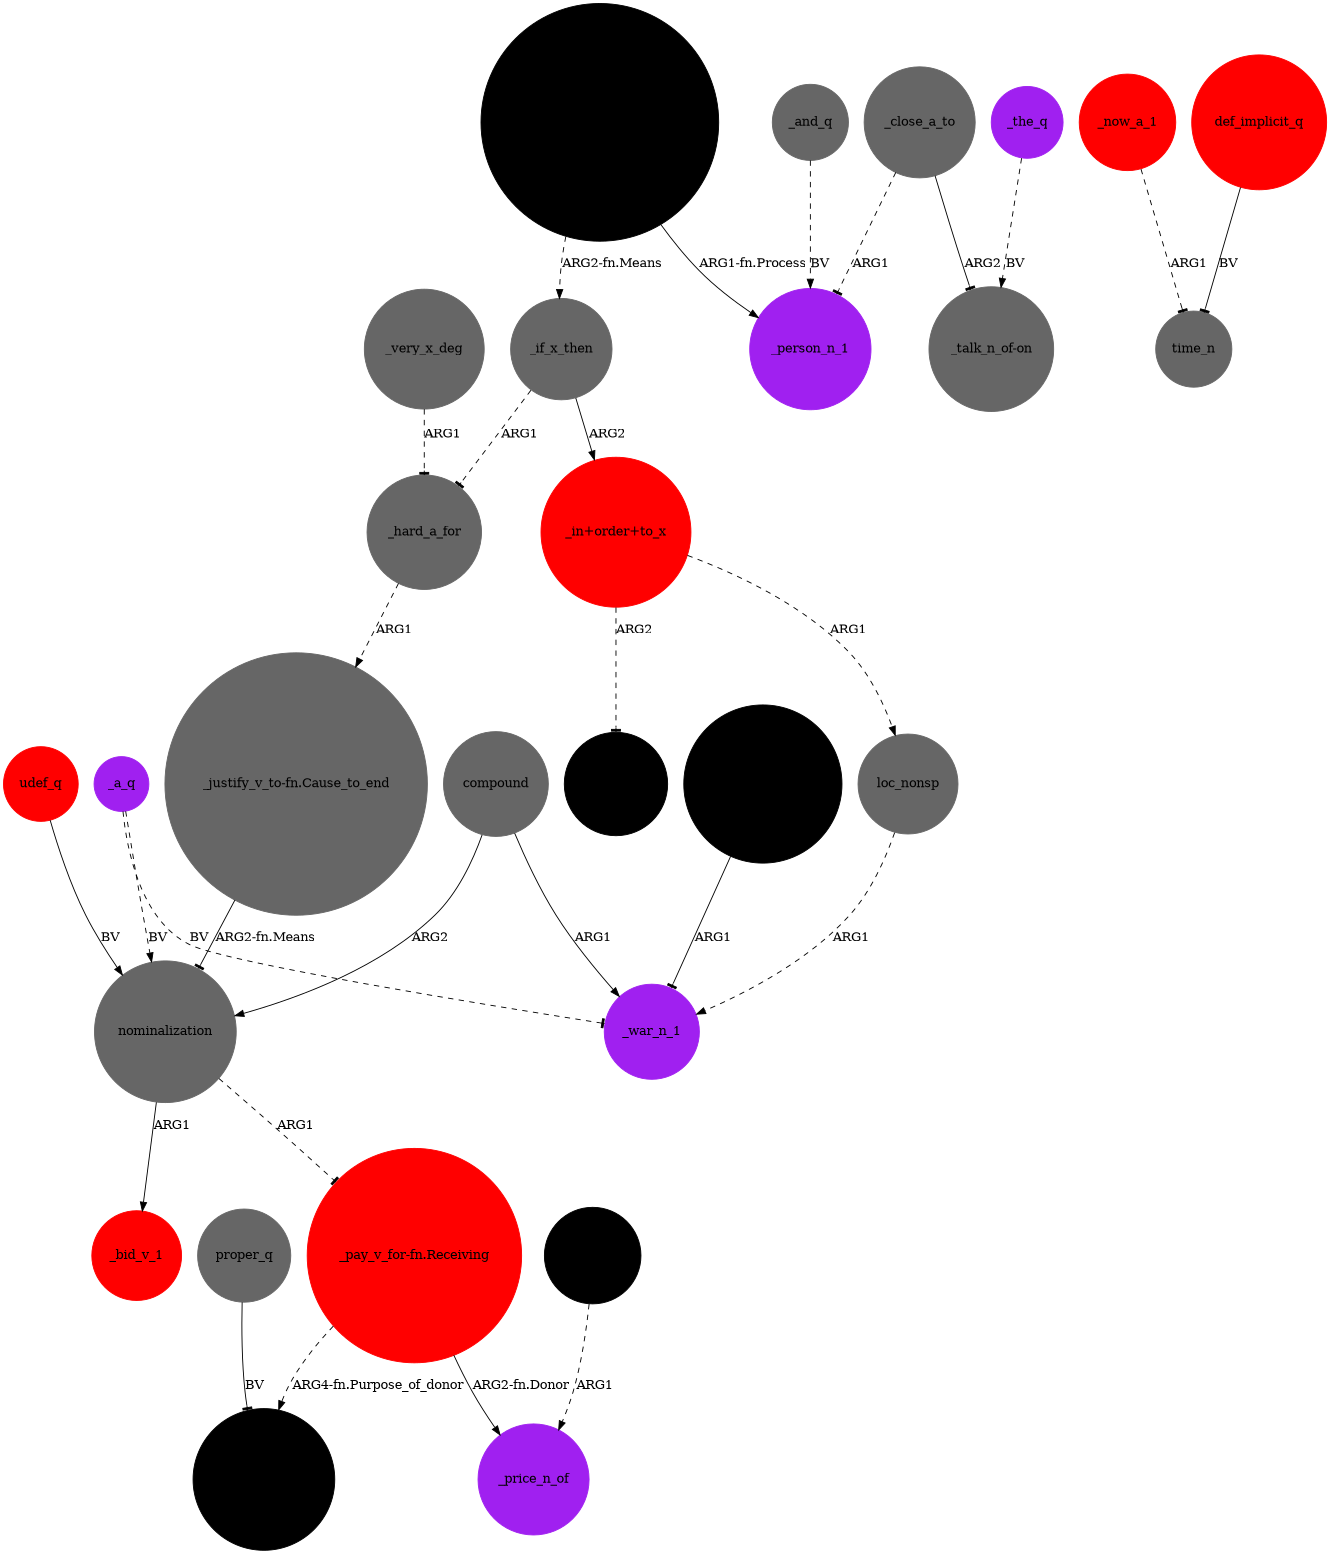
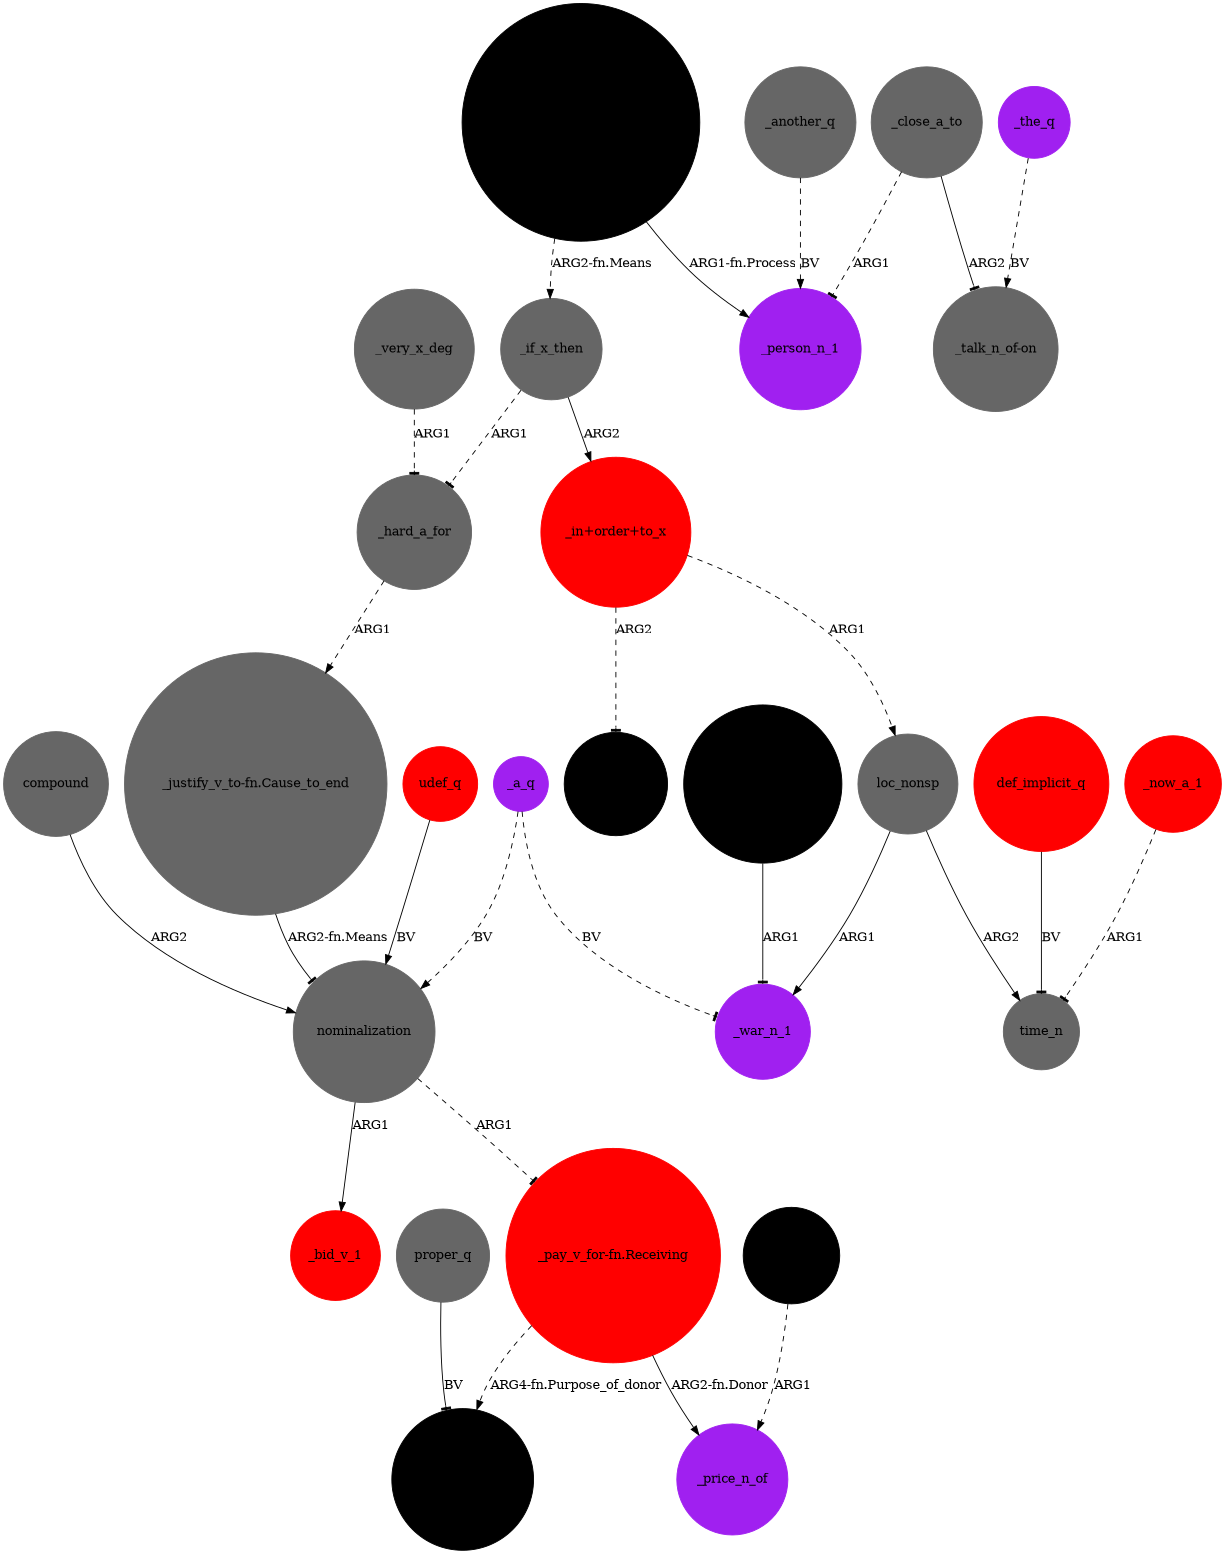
(810, 122) -> (800, 122)
none -> (966, 914)
(557, 916) -> none
(821, 943) -> (851, 913)
